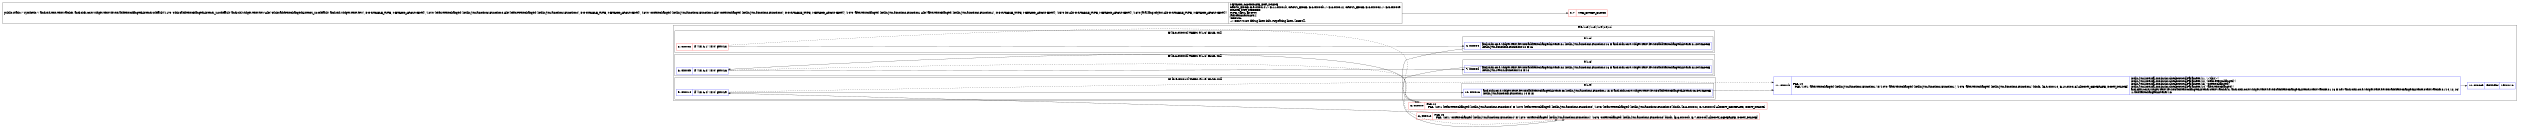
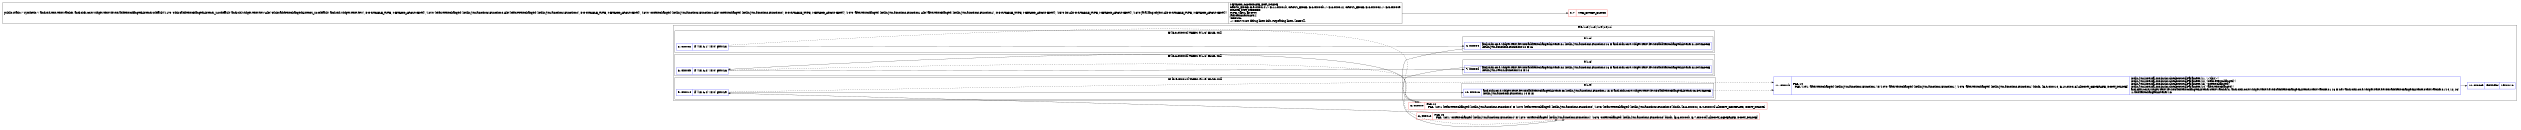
(702, 47) -> (702, 47)
(1742, 91) -> (1742, 91)
